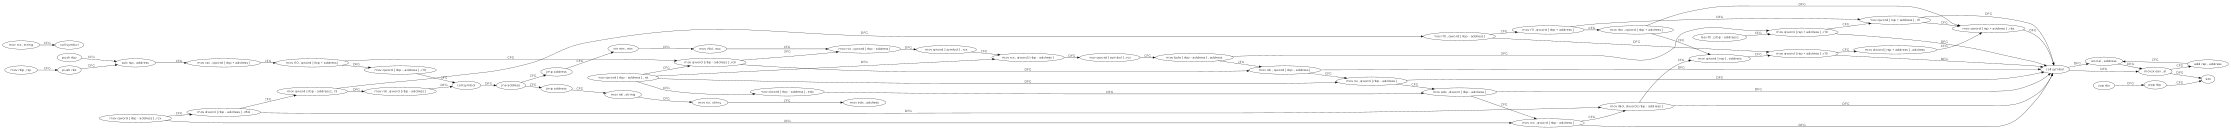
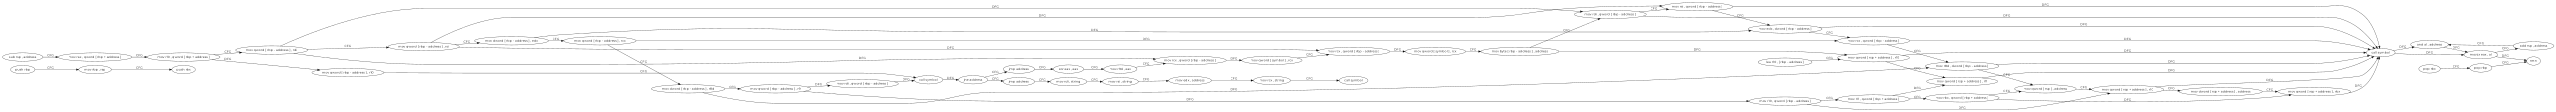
(1940, 24) -> none
none -> (555, 41)
(98, 60) -> (56, 70)
(98, 67) -> none
(665, 70) -> (347, 48)
none -> (1231, 80)
